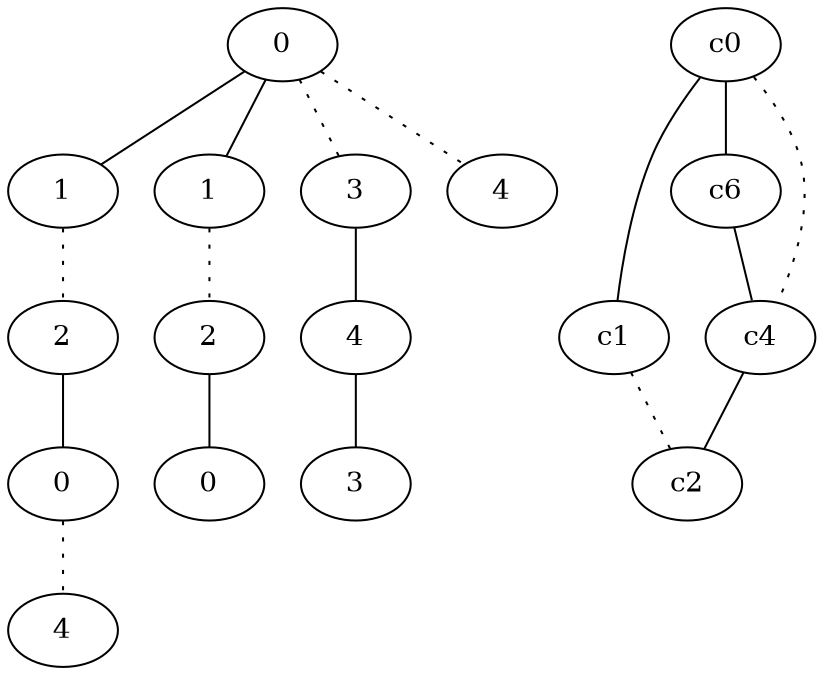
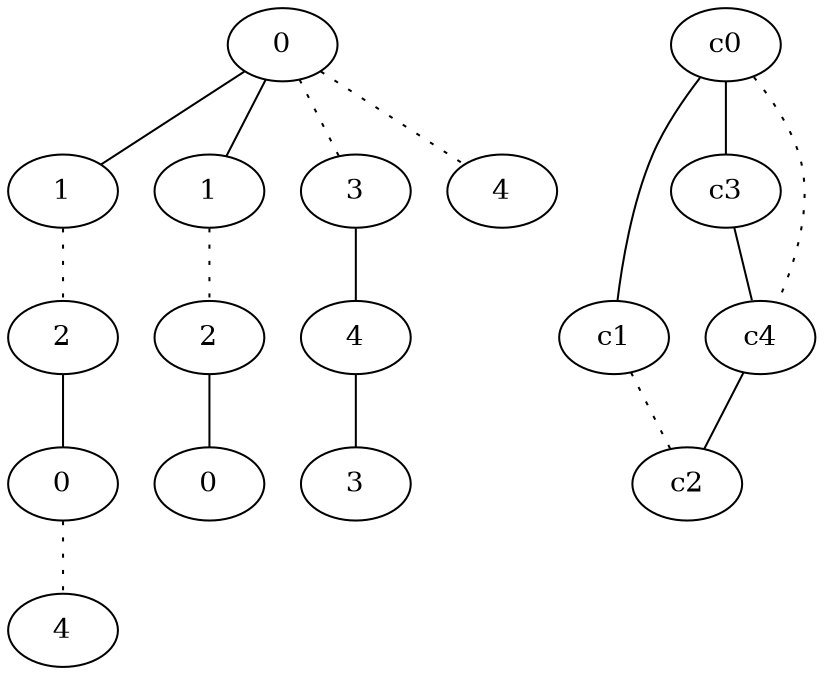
(726, 191) -> (726, 191)
